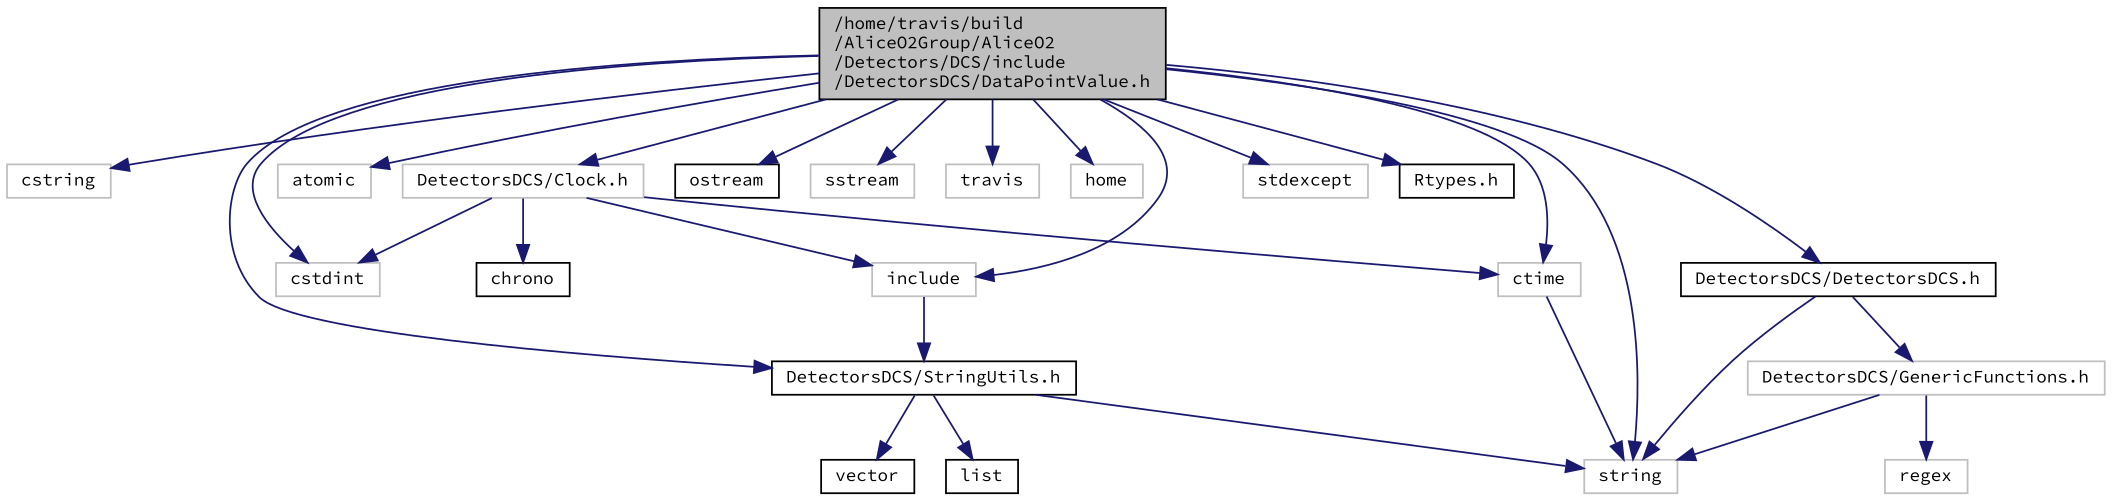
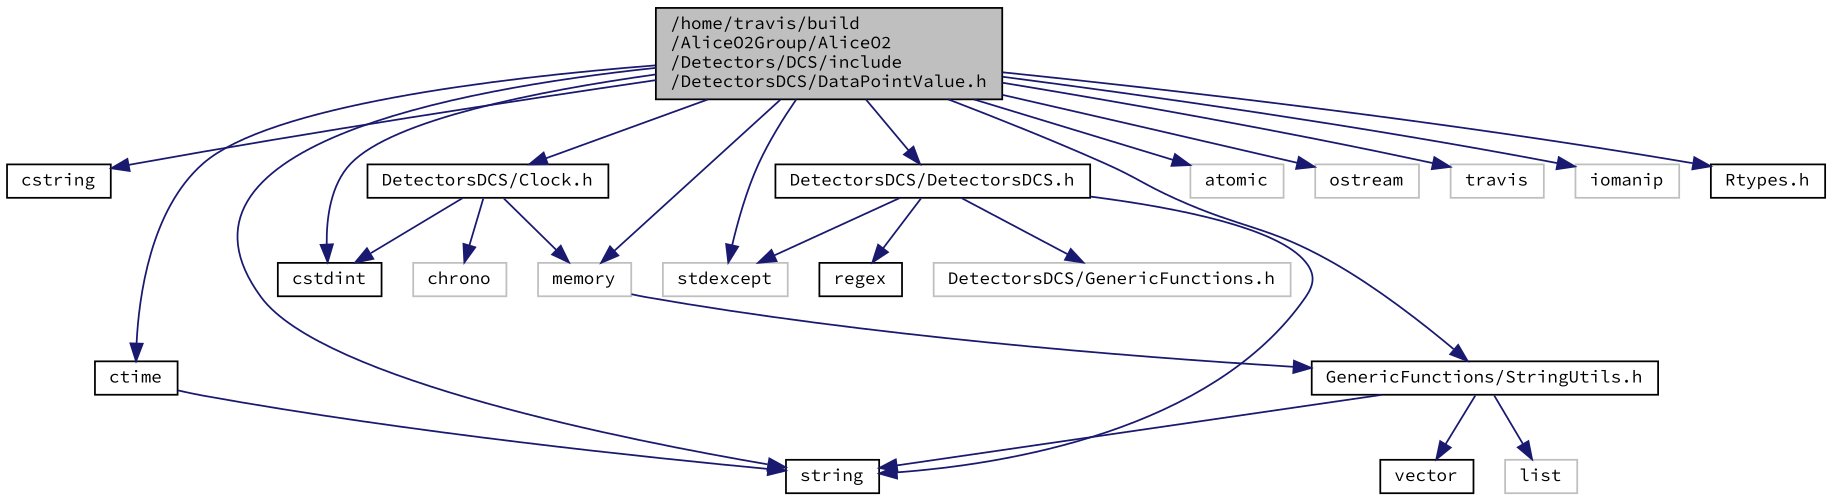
(59, 181) -> (59, 181)
(523, 181) -> (488, 181)
(727, 181) -> (1367, 181)
(862, 181) -> none
(1107, 181) -> (1627, 181)
none -> (837, 227)
(1062, 237) -> none
(328, 280) -> (330, 280)
(523, 280) -> (460, 280)
(924, 280) -> (585, 280)
(1539, 280) -> (136, 378)
(924, 378) -> (1485, 378)
(1926, 418) -> (902, 223)
(1787, 425) -> none
(982, 477) -> (1541, 477)
(1631, 477) -> (833, 477)
(1926, 477) -> (861, 280)
